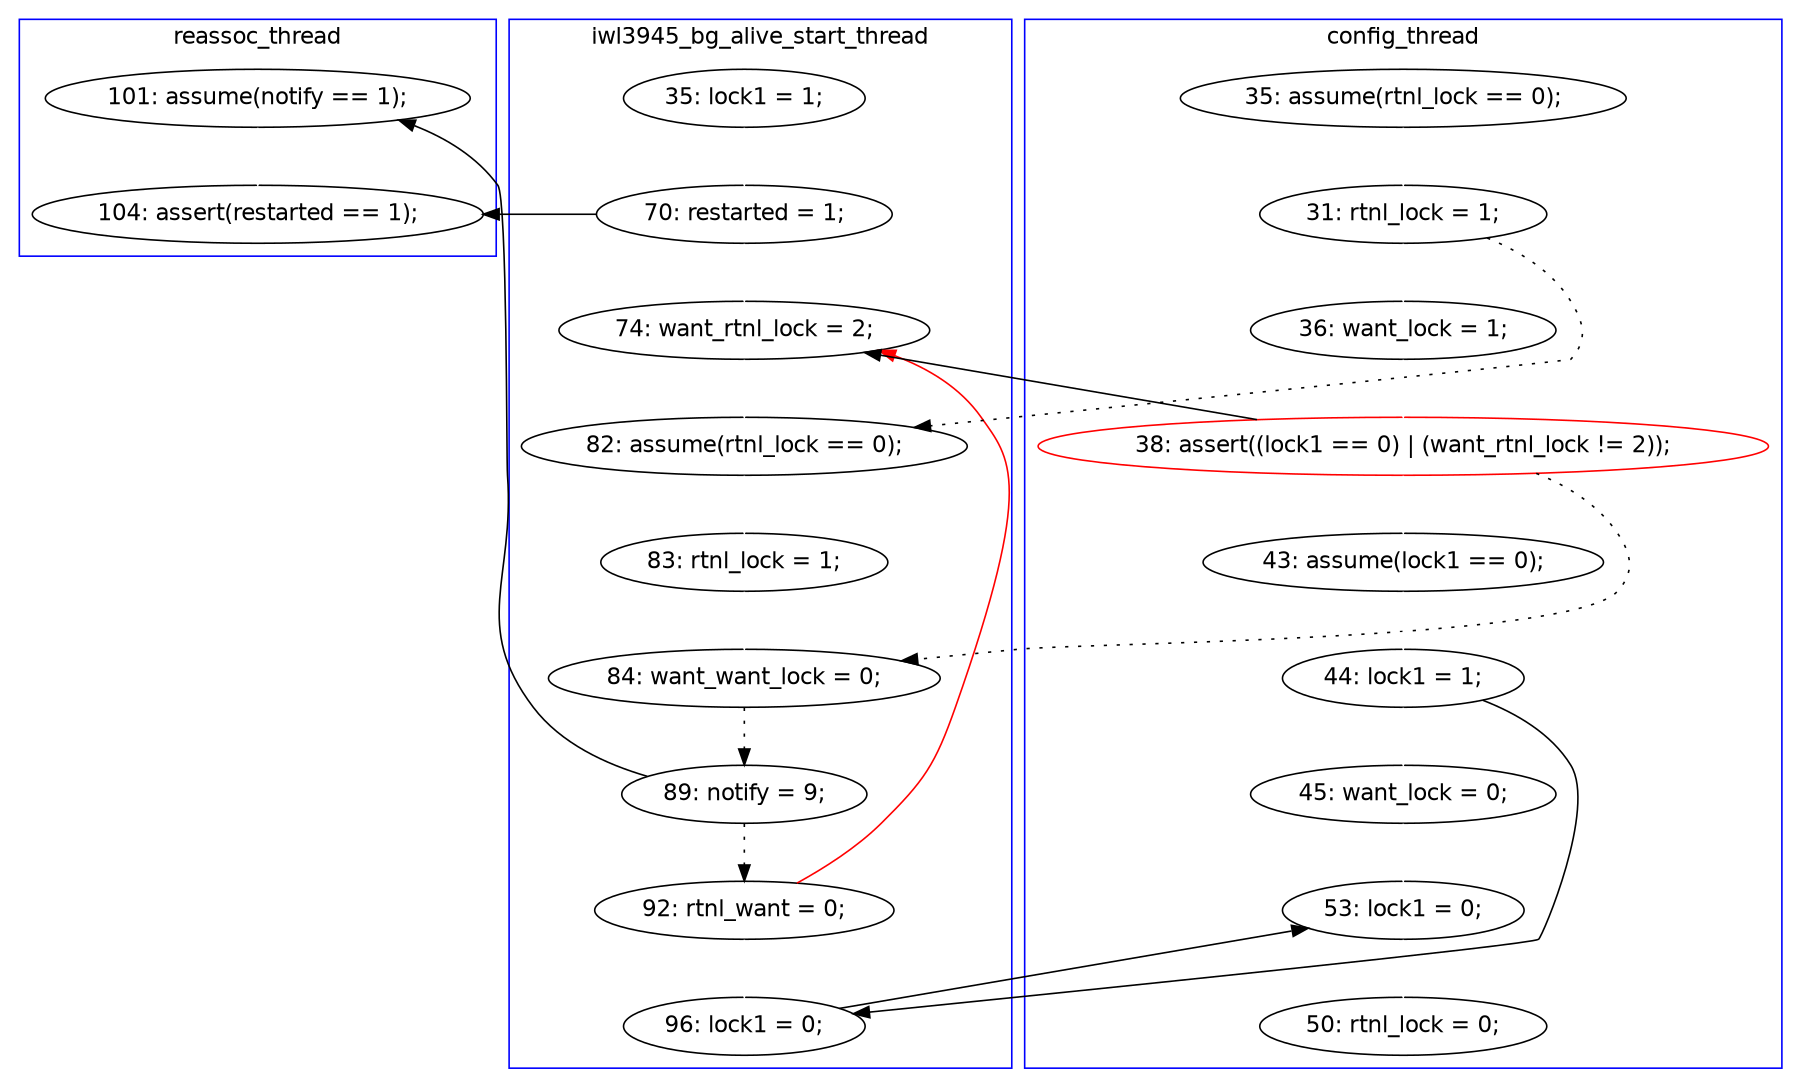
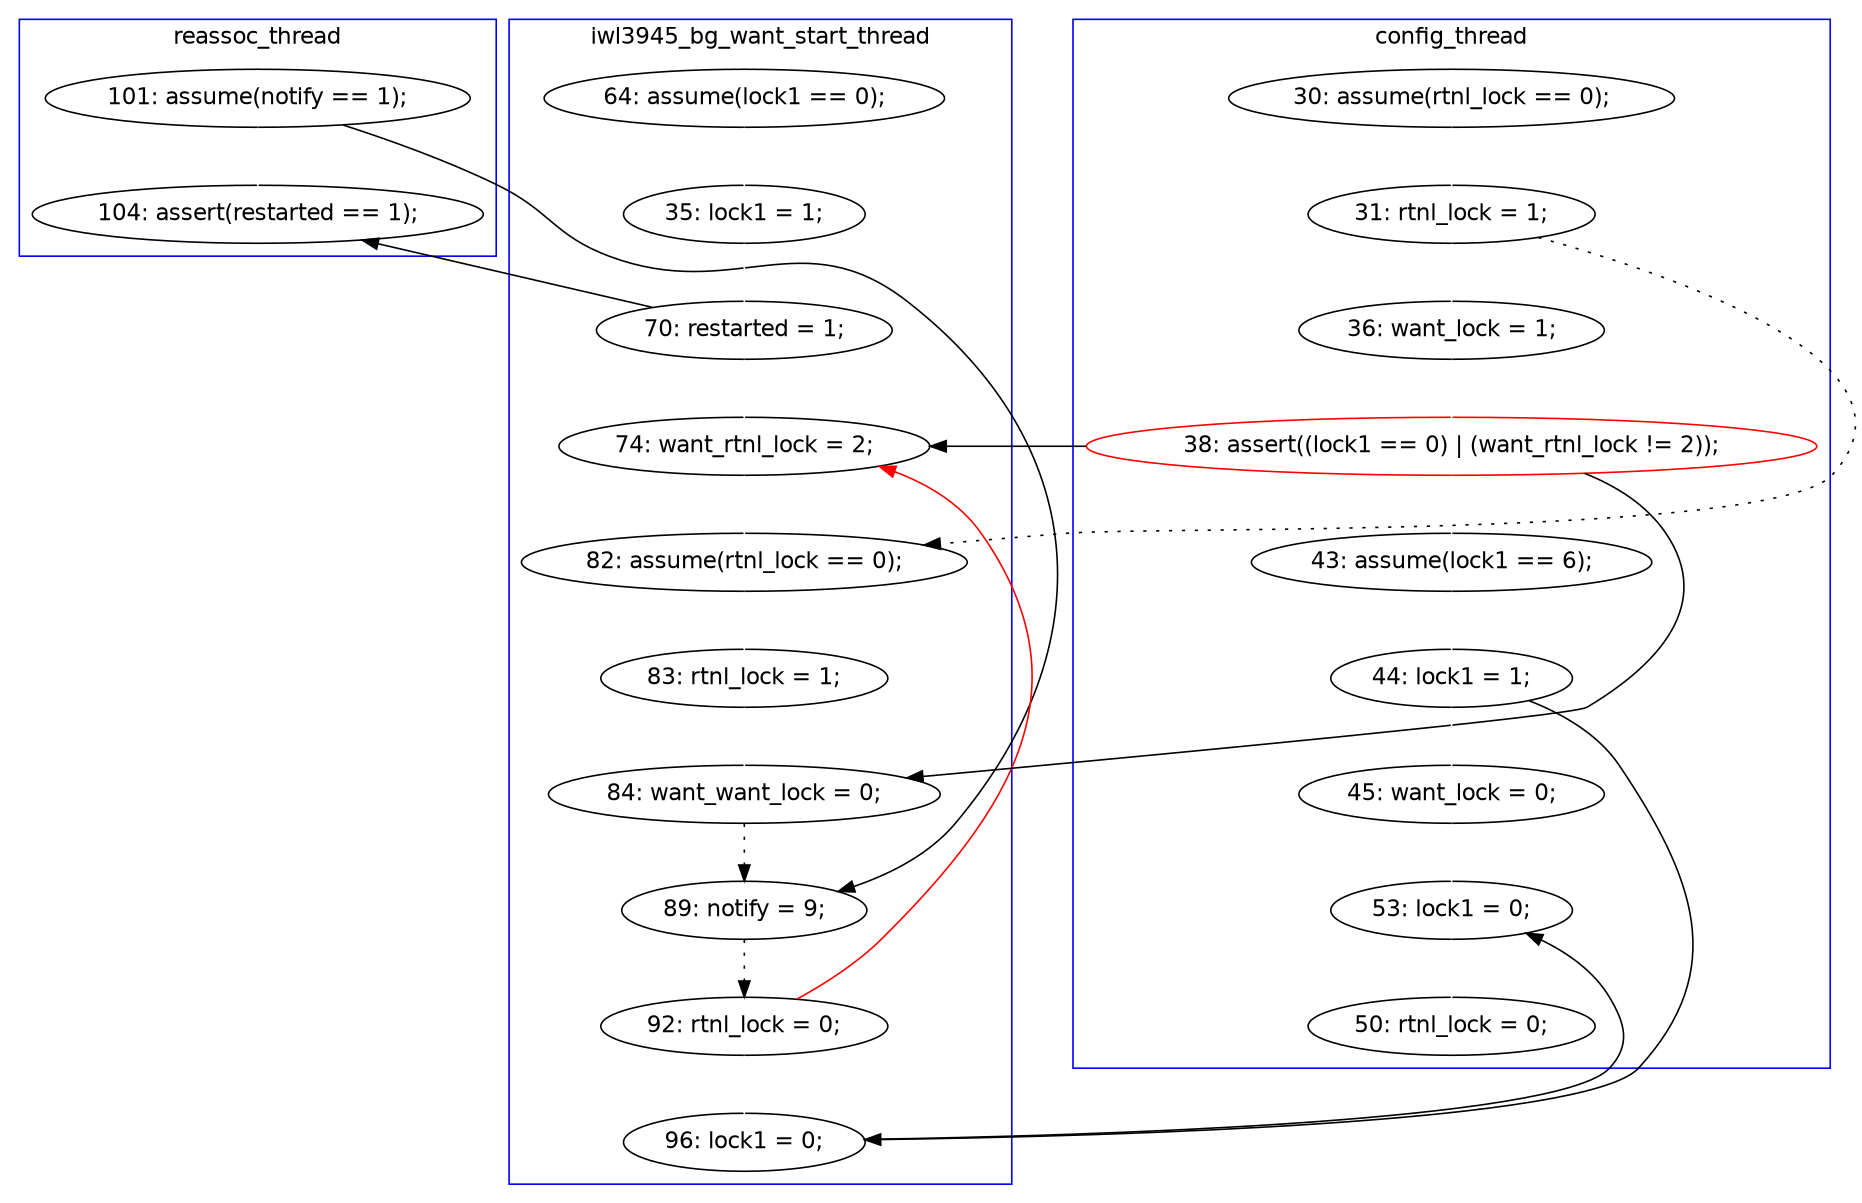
(760, 38) -> (760, 38)
none -> (744, 98)
(1403, 98) -> (1452, 98)
(507, 466) -> (948, 339)
(1403, 562) -> (1452, 562)
(1353, 635) -> (1415, 729)
(744, 910) -> (744, 1026)
